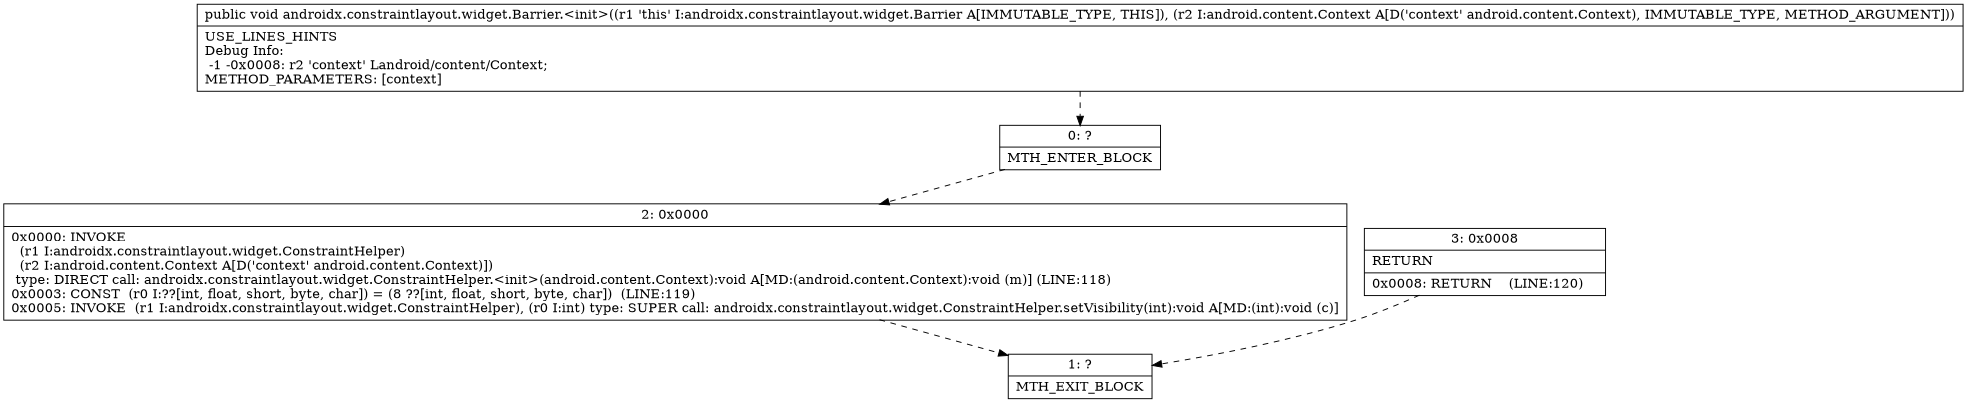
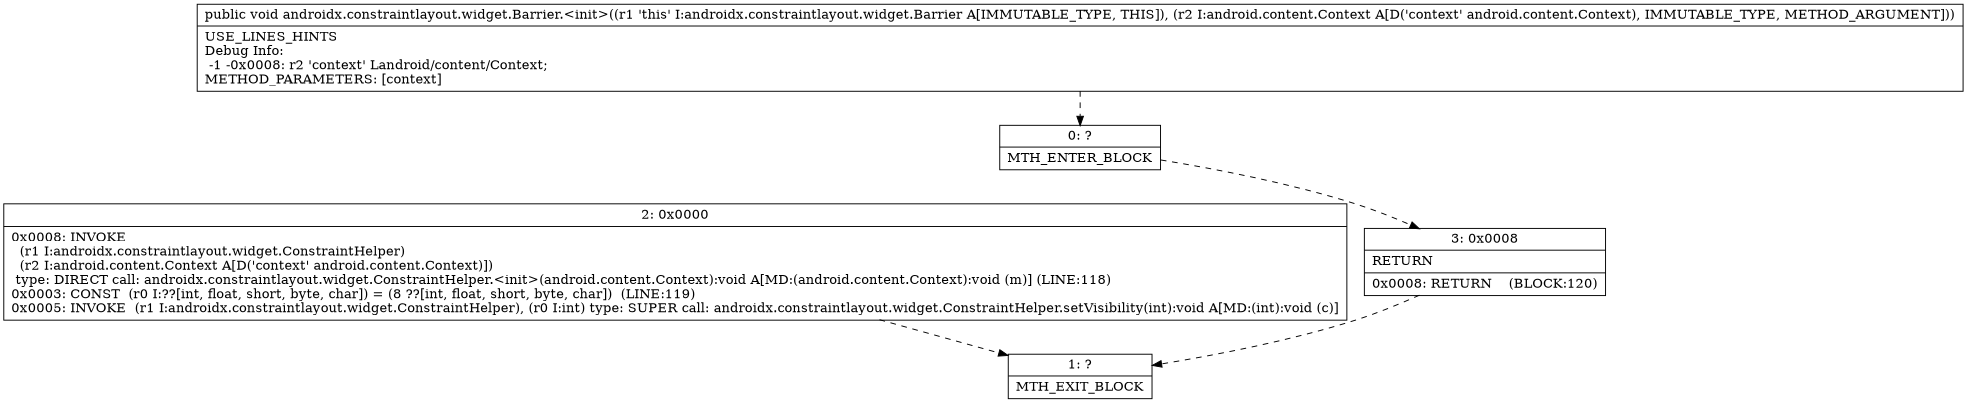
(947, 186) -> (1288, 185)
(73, 237) -> (73, 237)
(1478, 284) -> (1485, 284)
